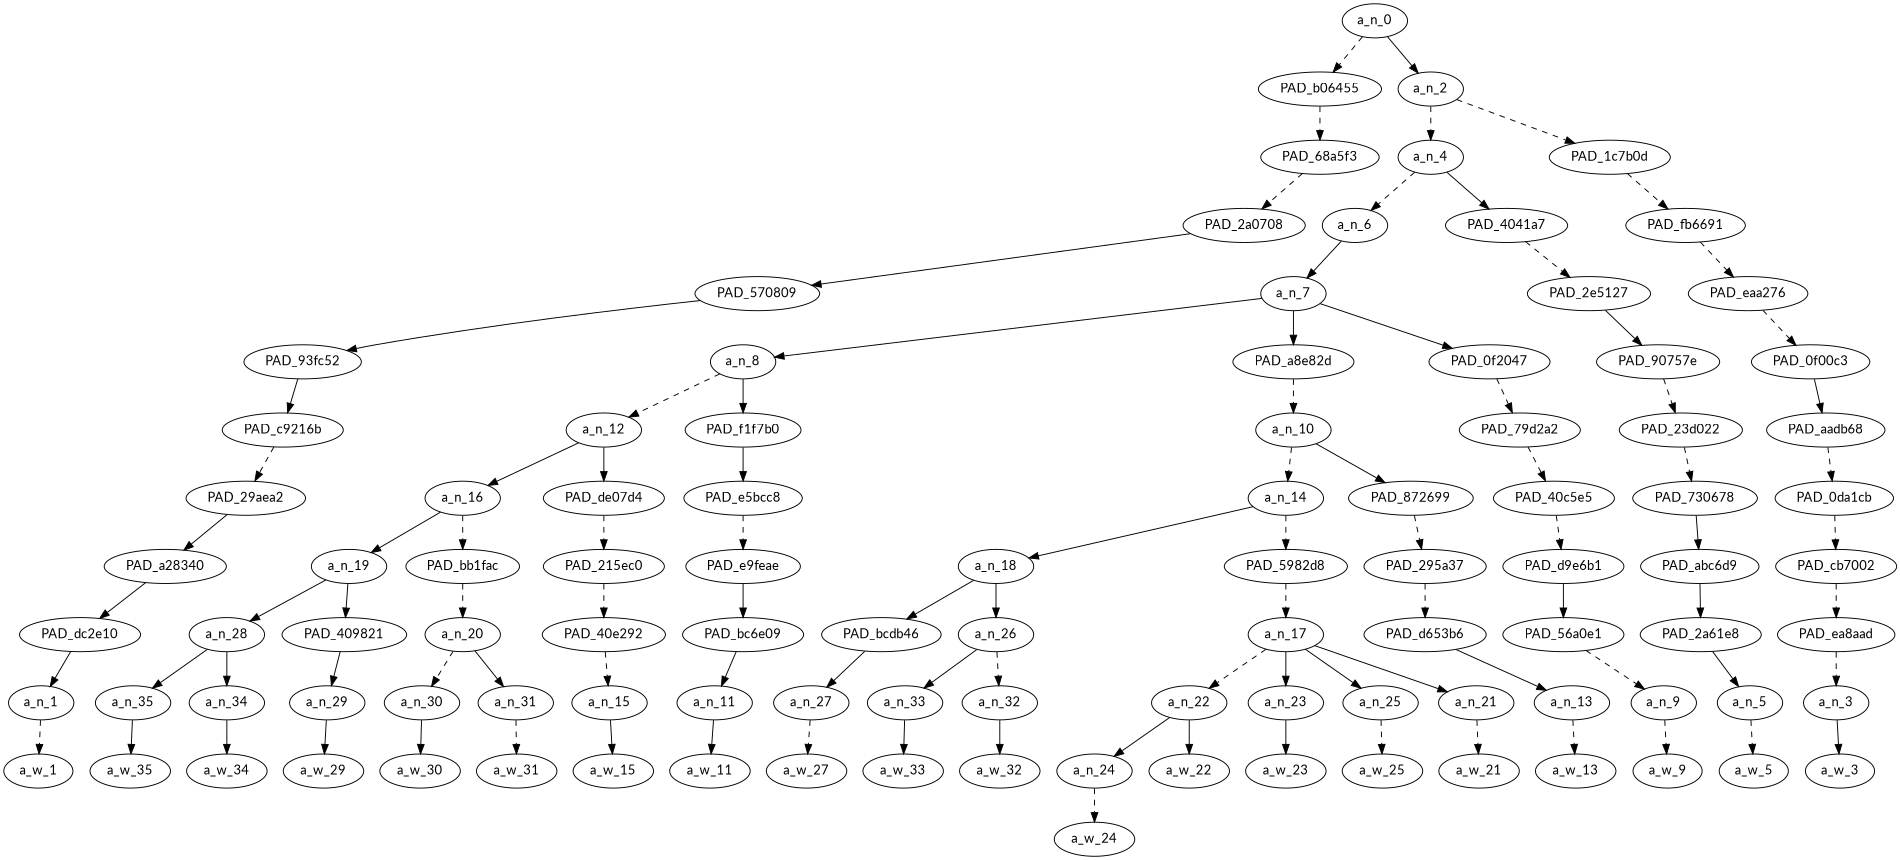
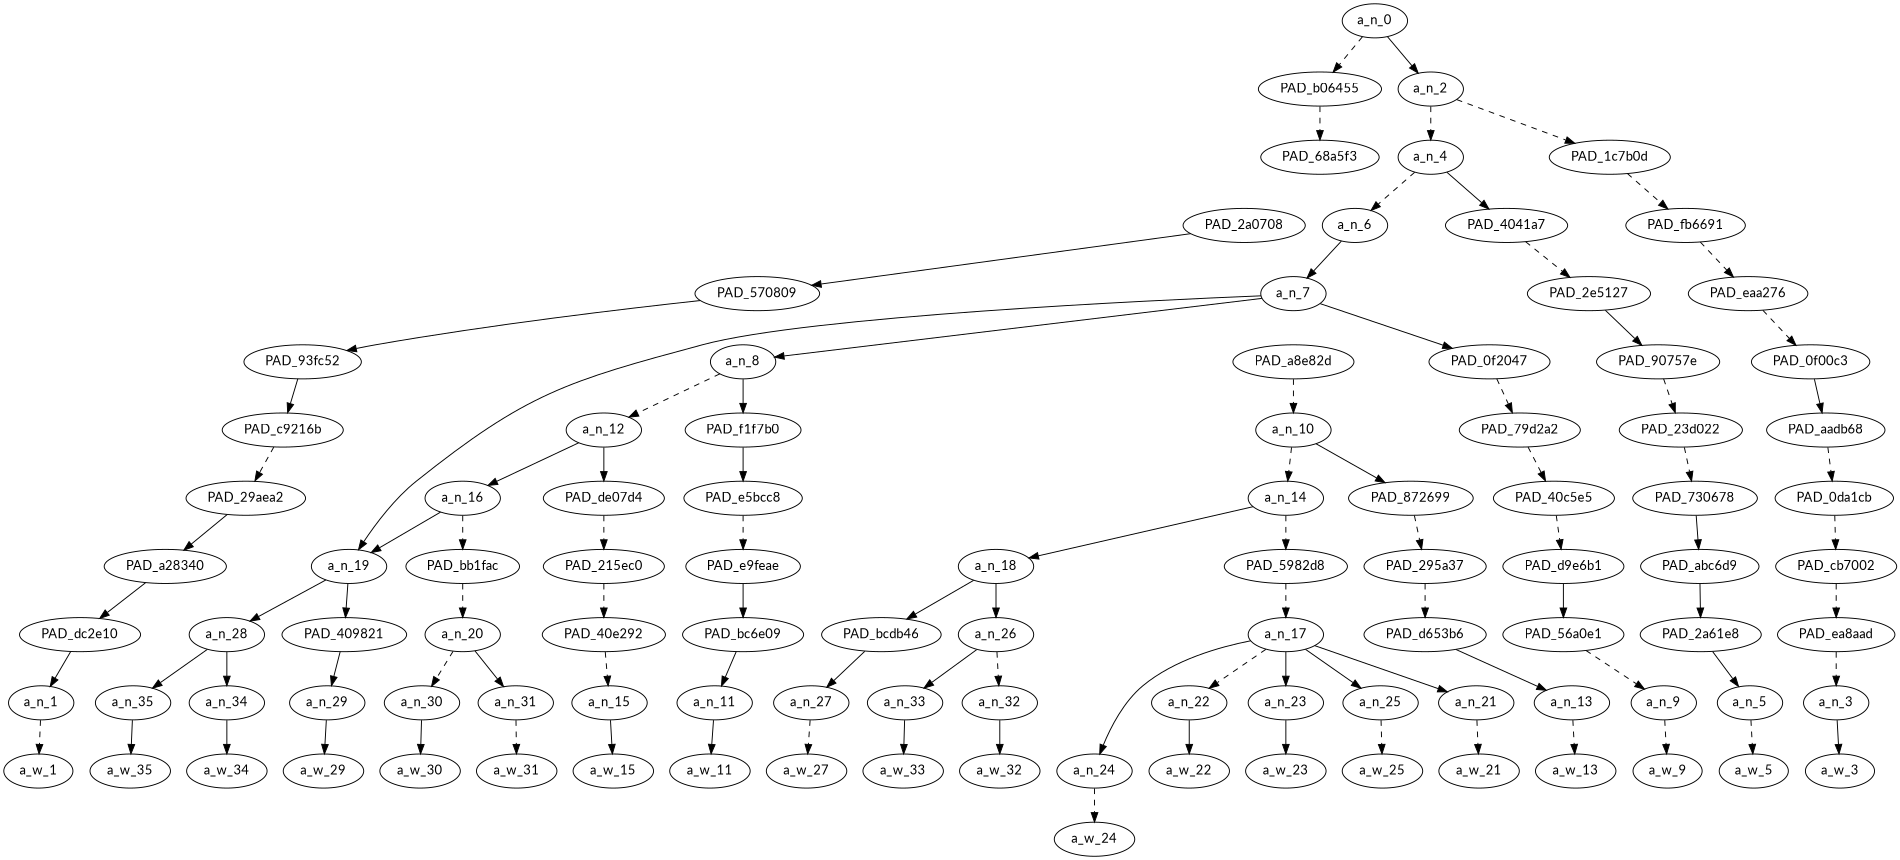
(1286, 188) -> none
(1293, 323) -> (781, 331)
(1146, 734) -> (1162, 673)
